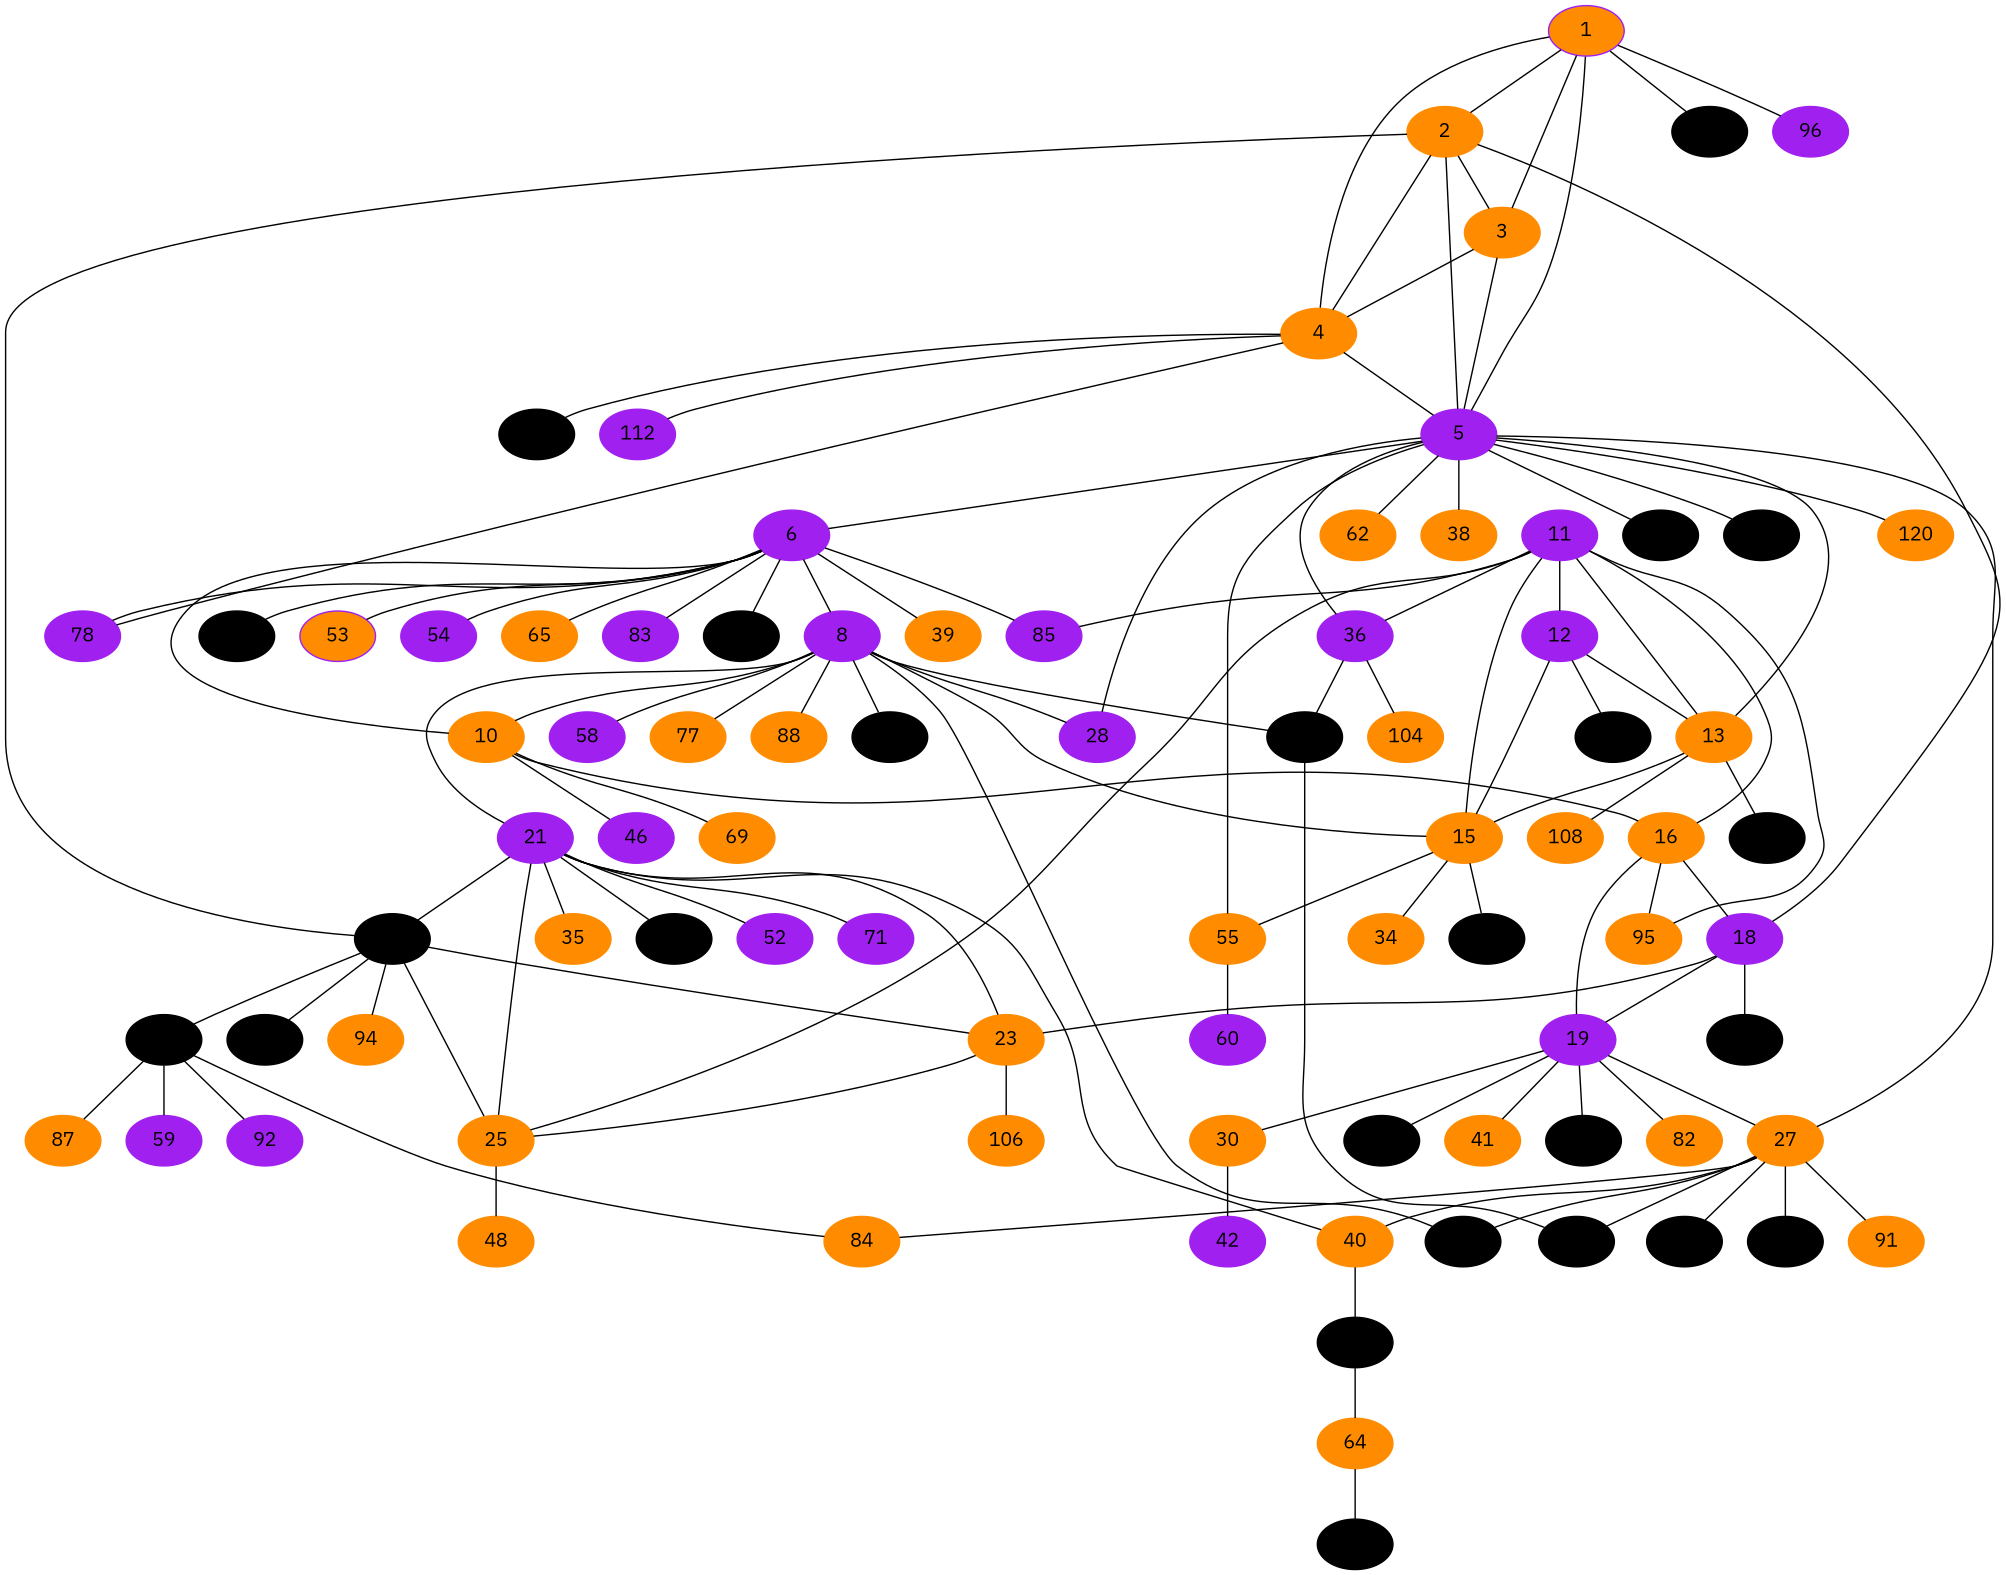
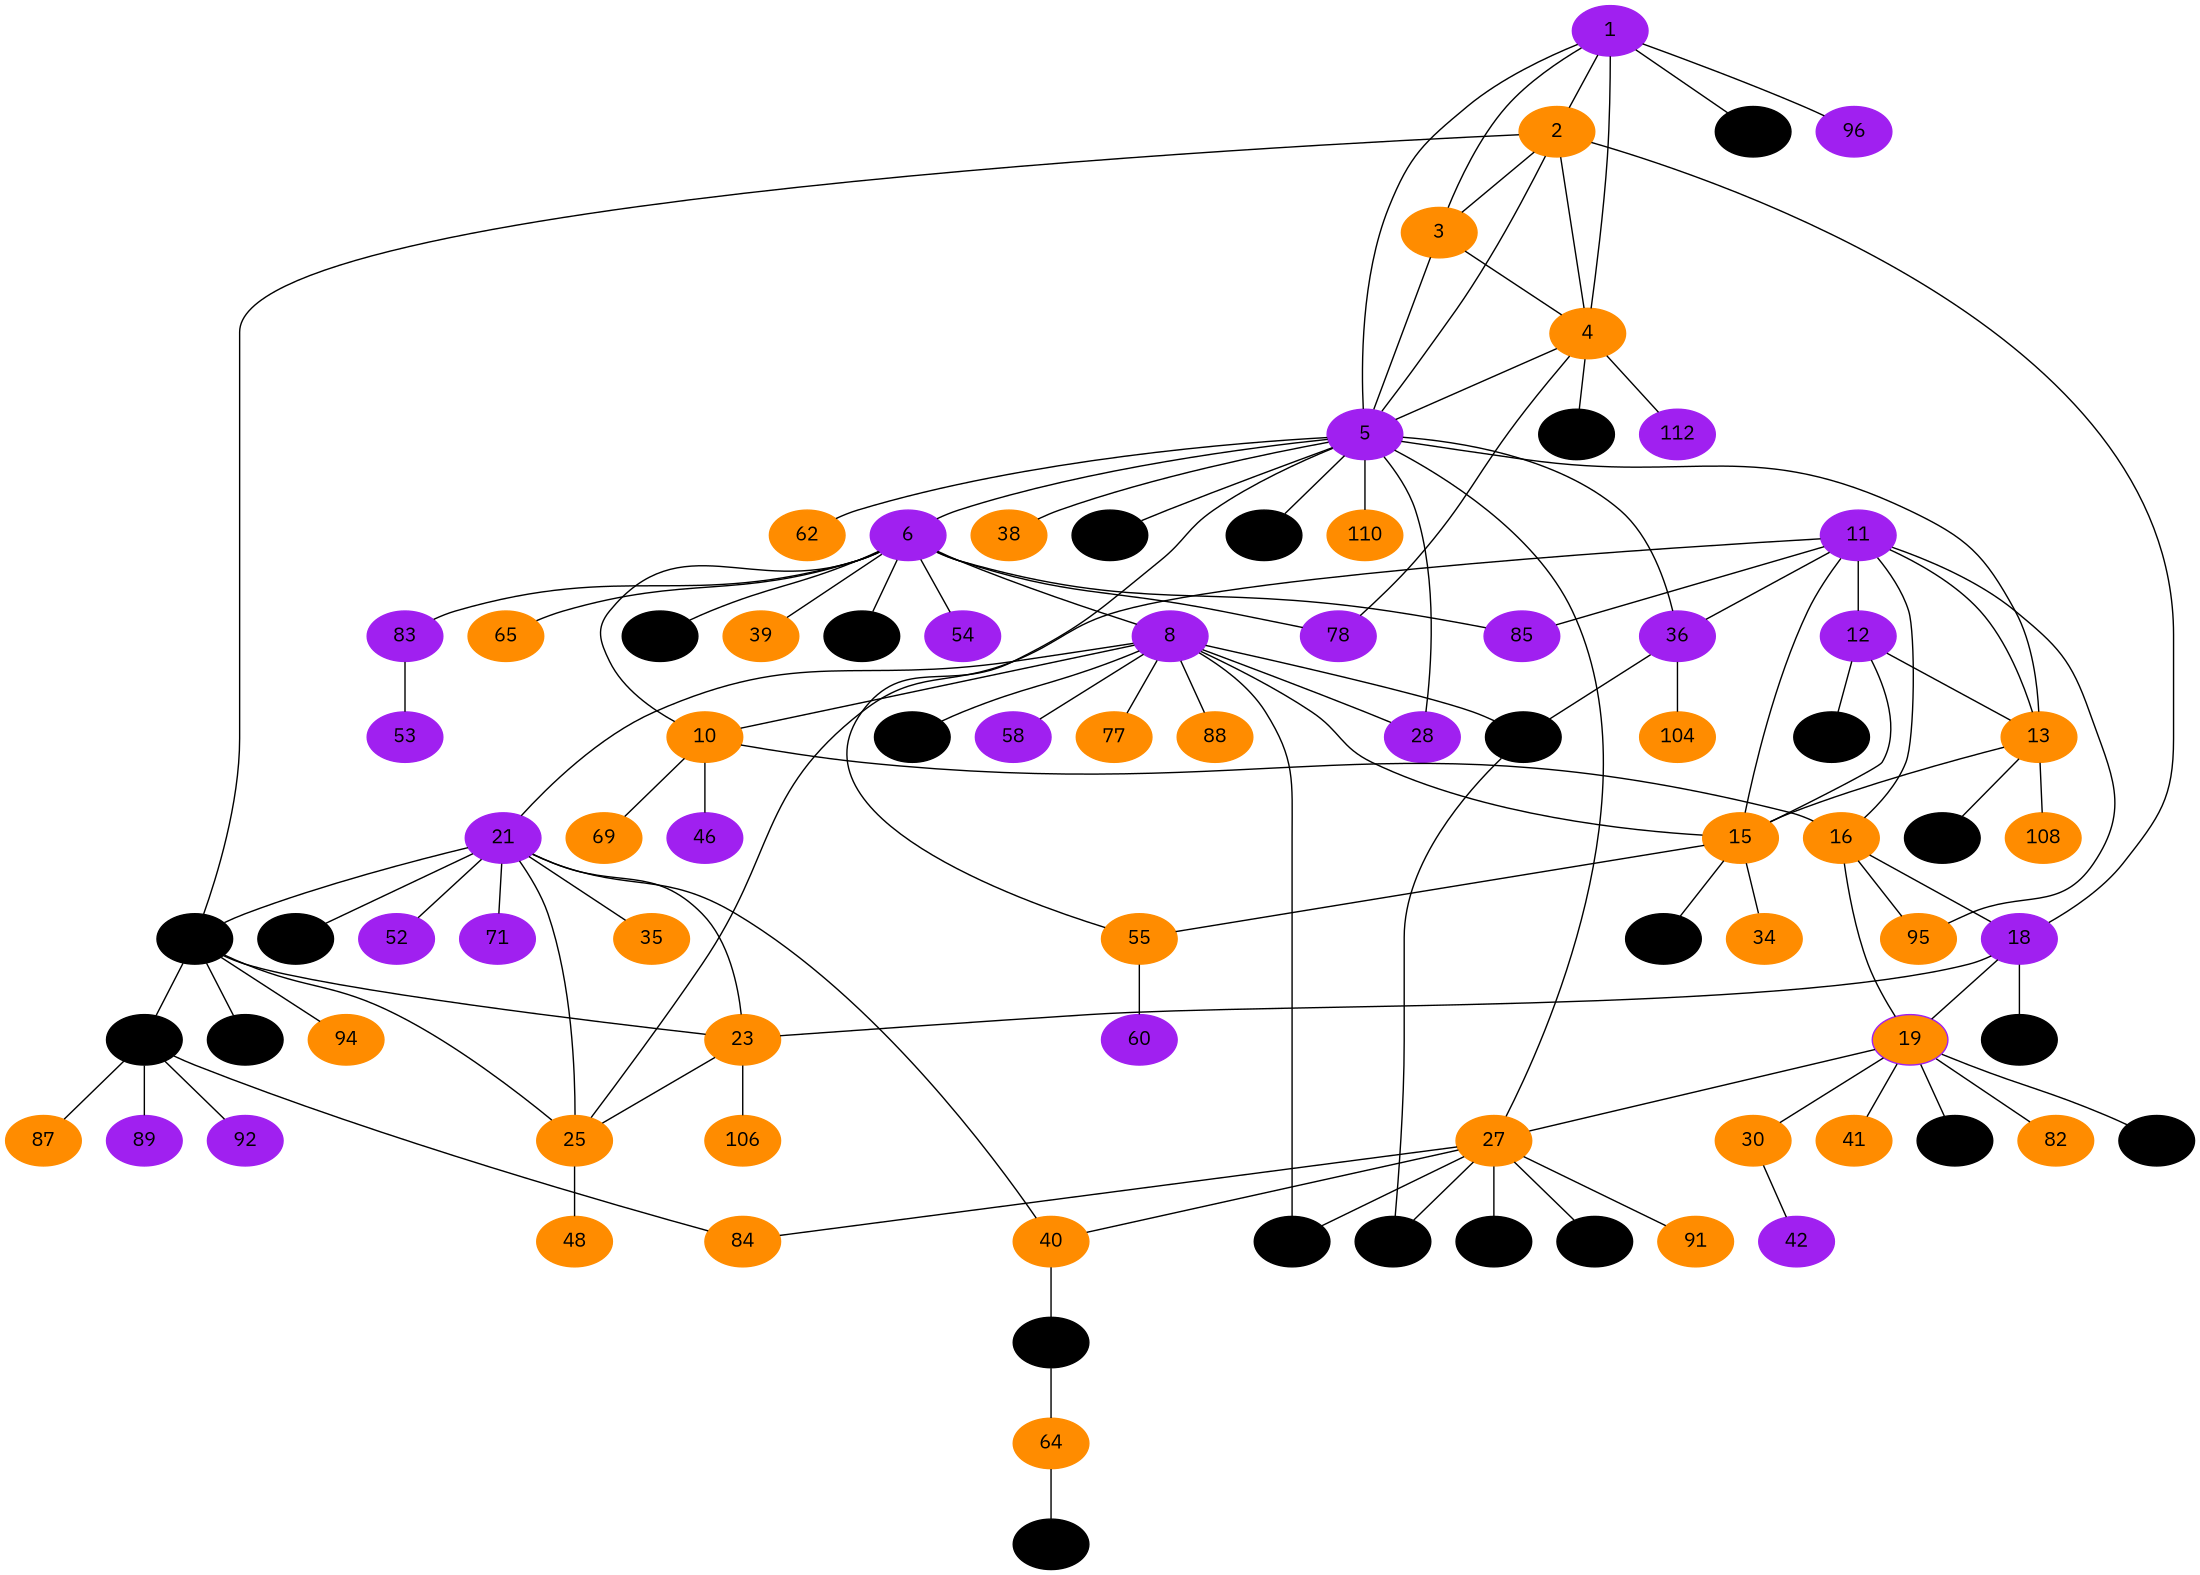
(1586, 31) -> (1610, 31)
(1916, 535) -> (1365, 535)
(564, 584) -> (405, 687)
(338, 636) -> (405, 737)
(1578, 1040) -> (1910, 1040)
(164, 1141) -> (144, 1141)
